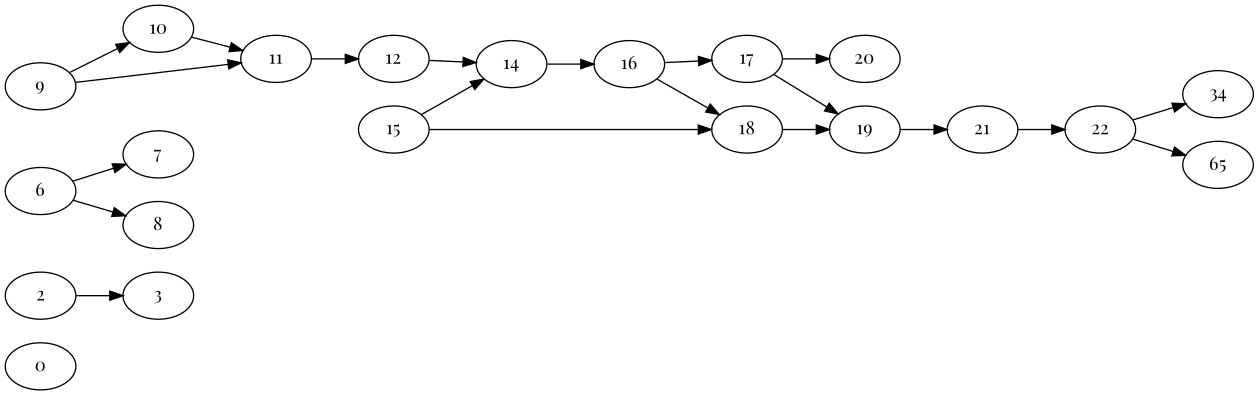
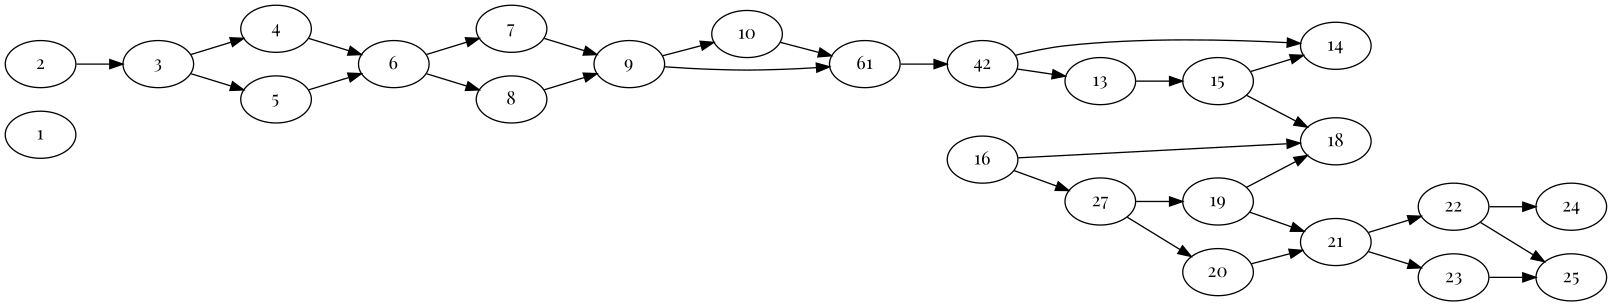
none -> (276, 29)
none -> (564, 45)
(276, 59) -> (865, 64)
(394, 59) -> (983, 64)
(747, 59) -> (1100, 201)
(564, 64) -> none
none -> (1100, 81)
none -> (564, 84)
(1218, 94) -> (1571, 207)
none -> (276, 99)
(800, 130) -> (1271, 174)
(1218, 165) -> (1571, 277)
none -> (1271, 259)
none -> (1454, 277)
(41, 366) -> (41, 135)
